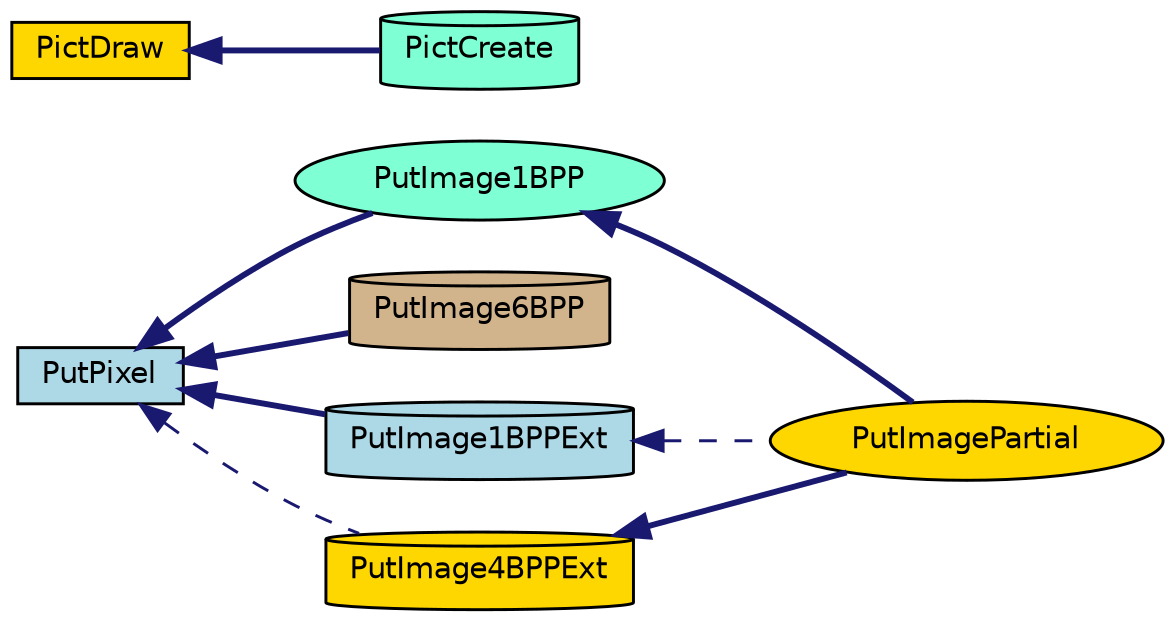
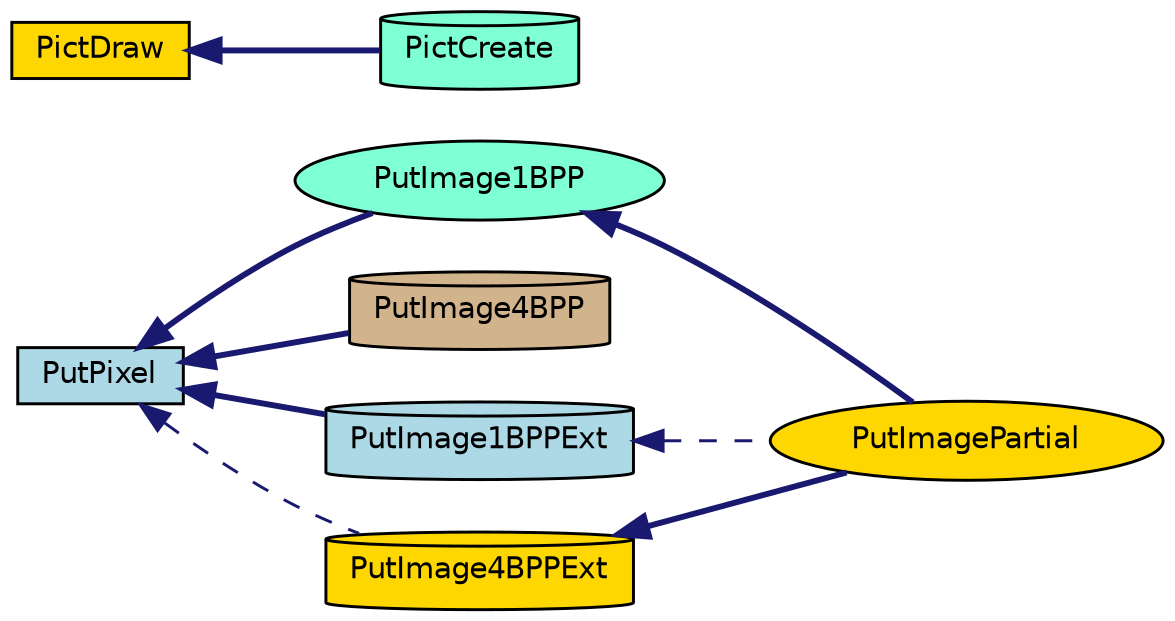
(480, 311) -> (480, 311)
